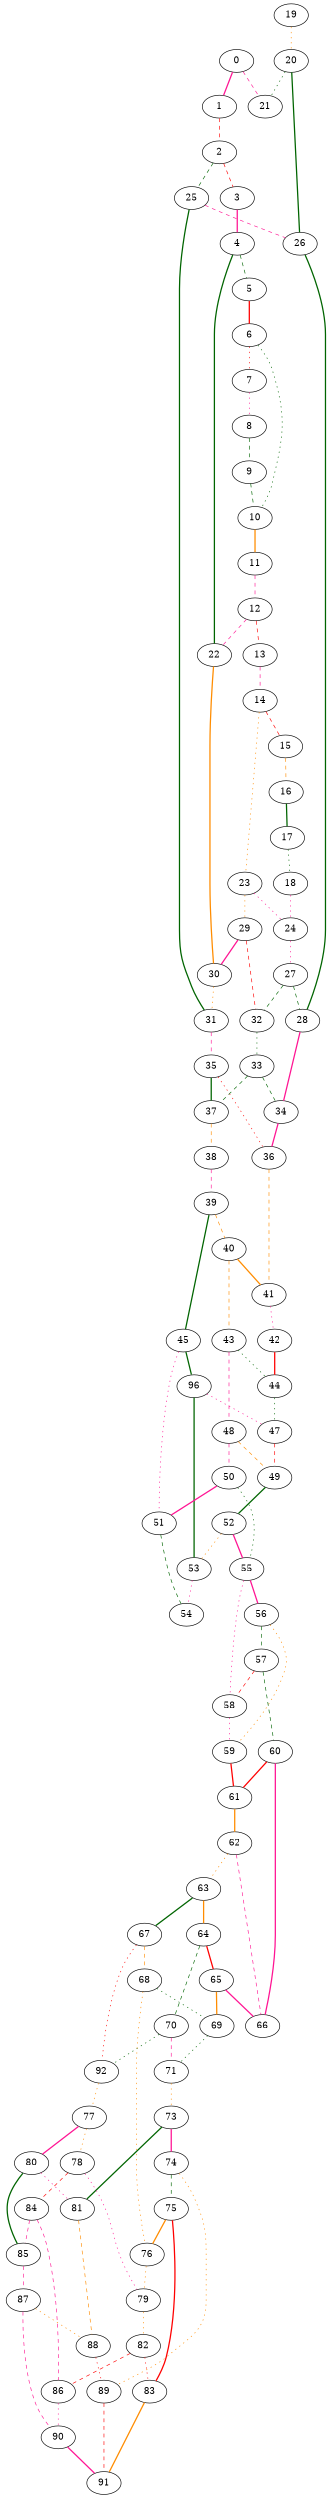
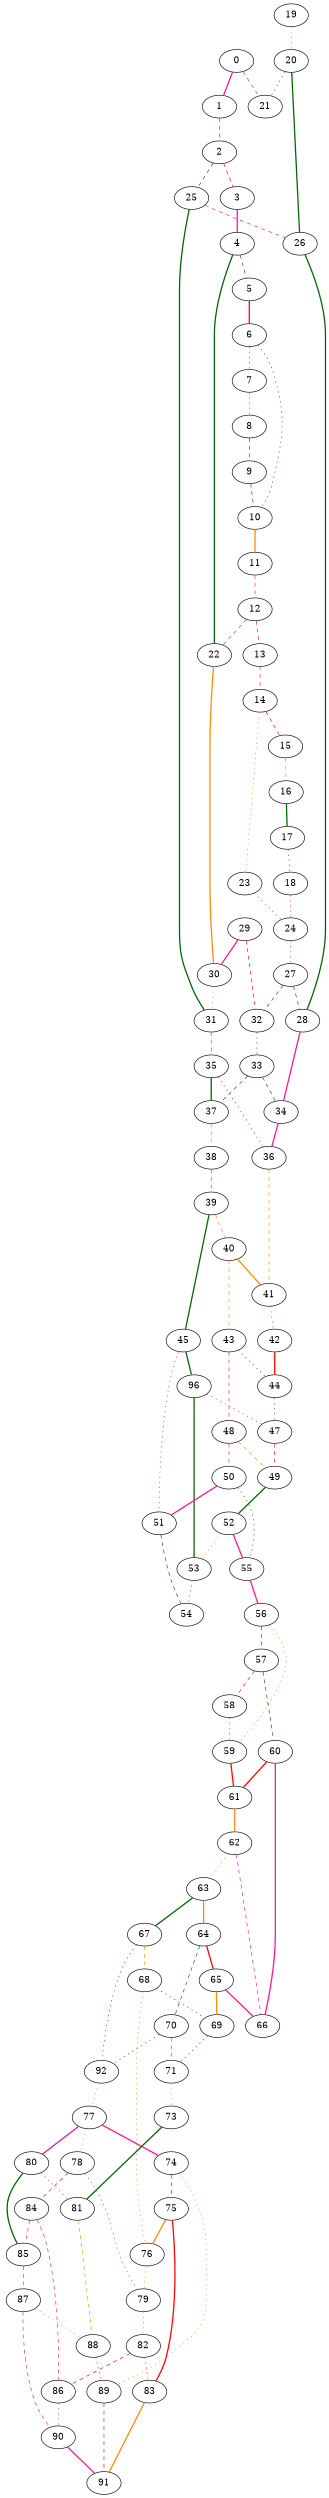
(245, 906) -> none
(234, 1637) -> none
(171, 2140) -> (130, 2140)
